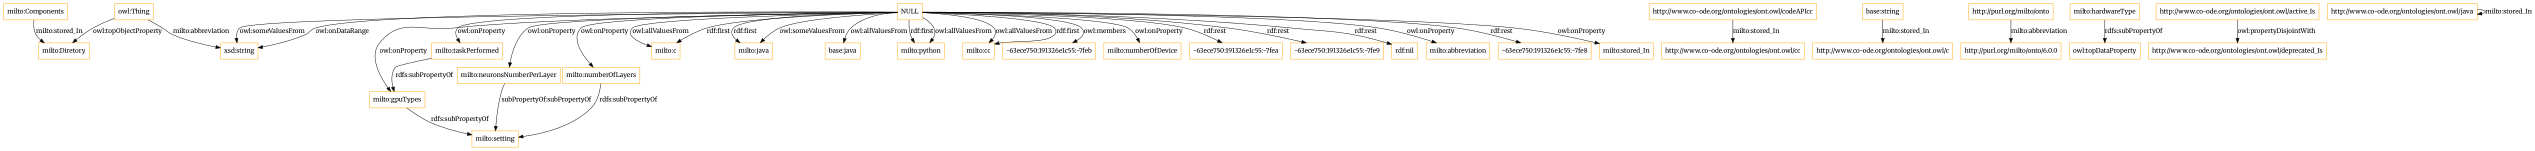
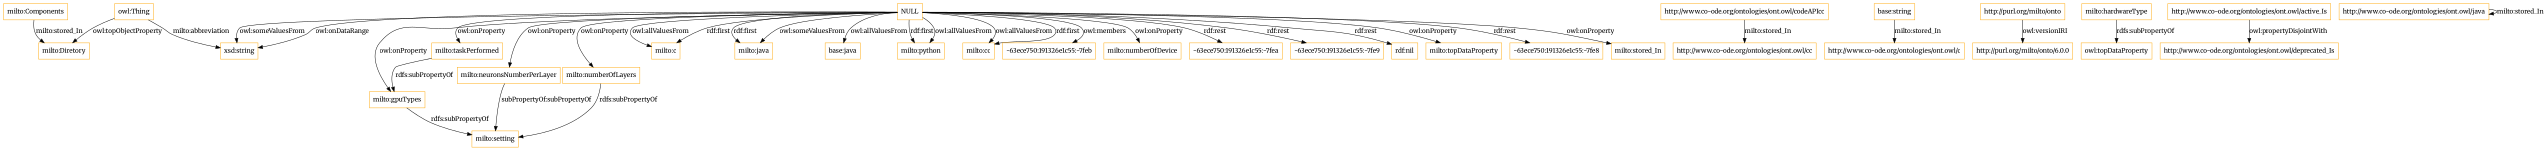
(2039, 31) -> (2045, 31)
(1458, 51) -> (1464, 51)
